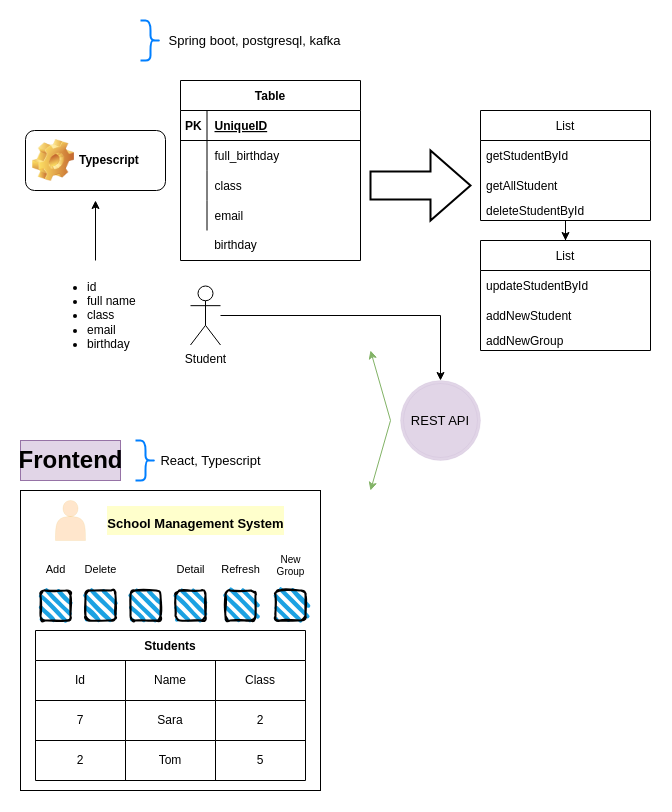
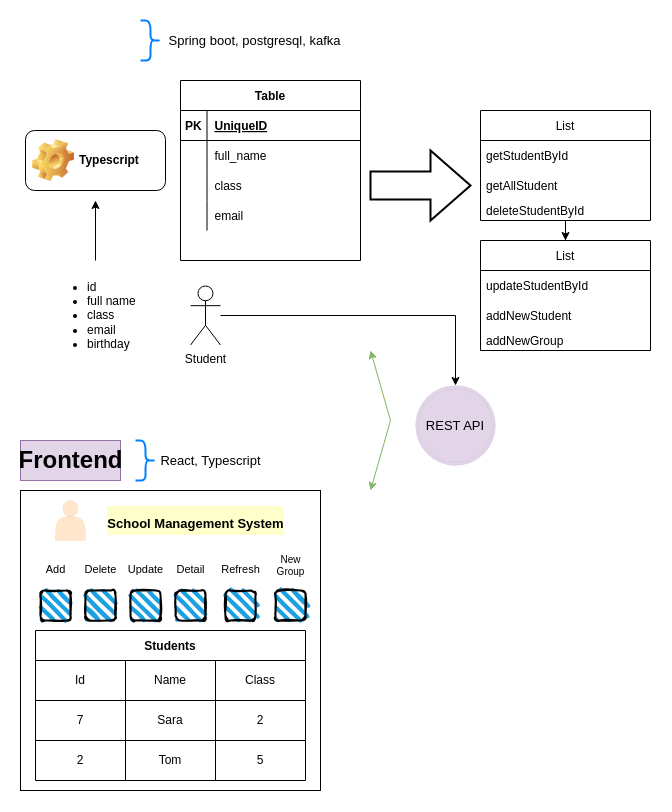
(254, 156) -> (242, 156)
(236, 246) -> none
(441, 421) -> (456, 426)
none -> (146, 566)
